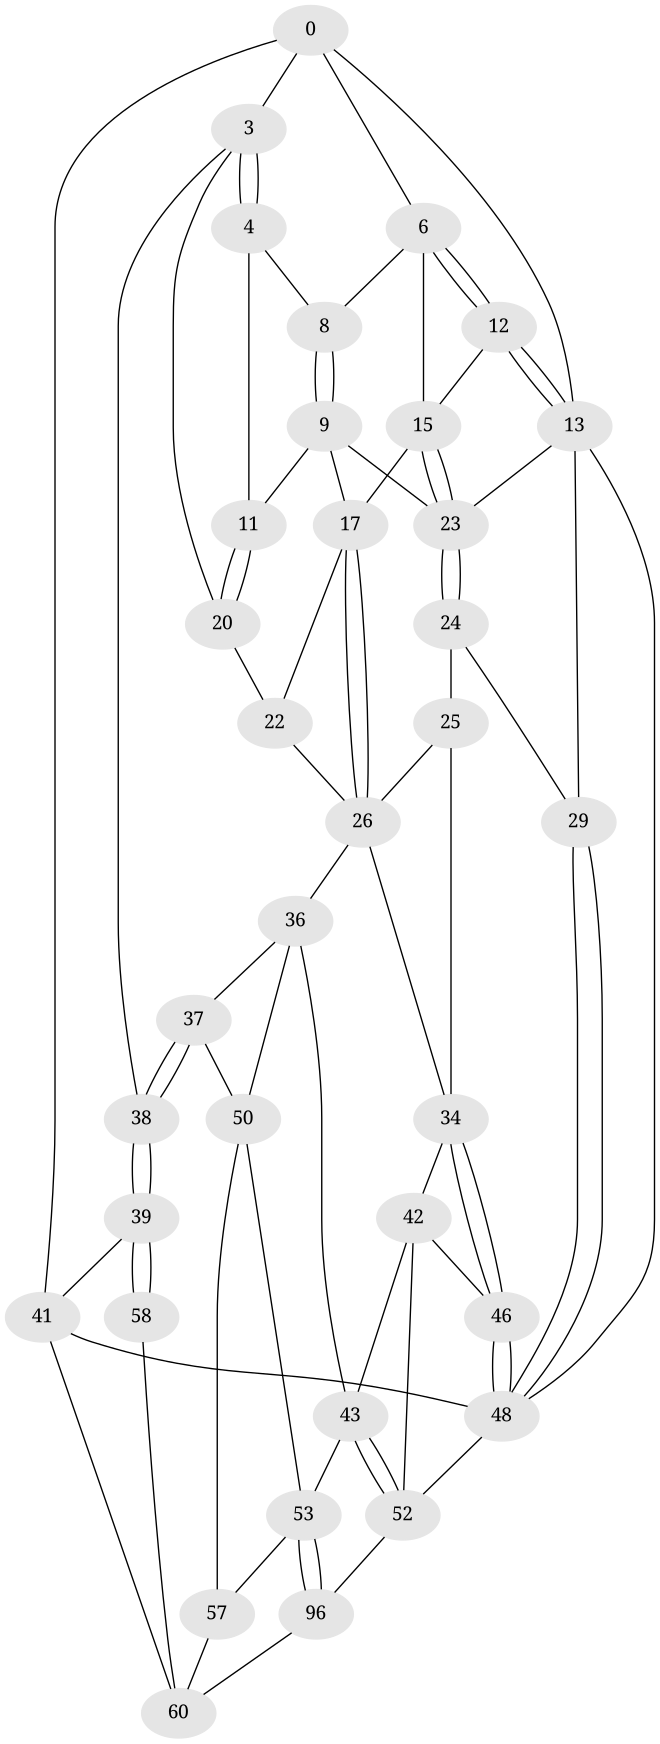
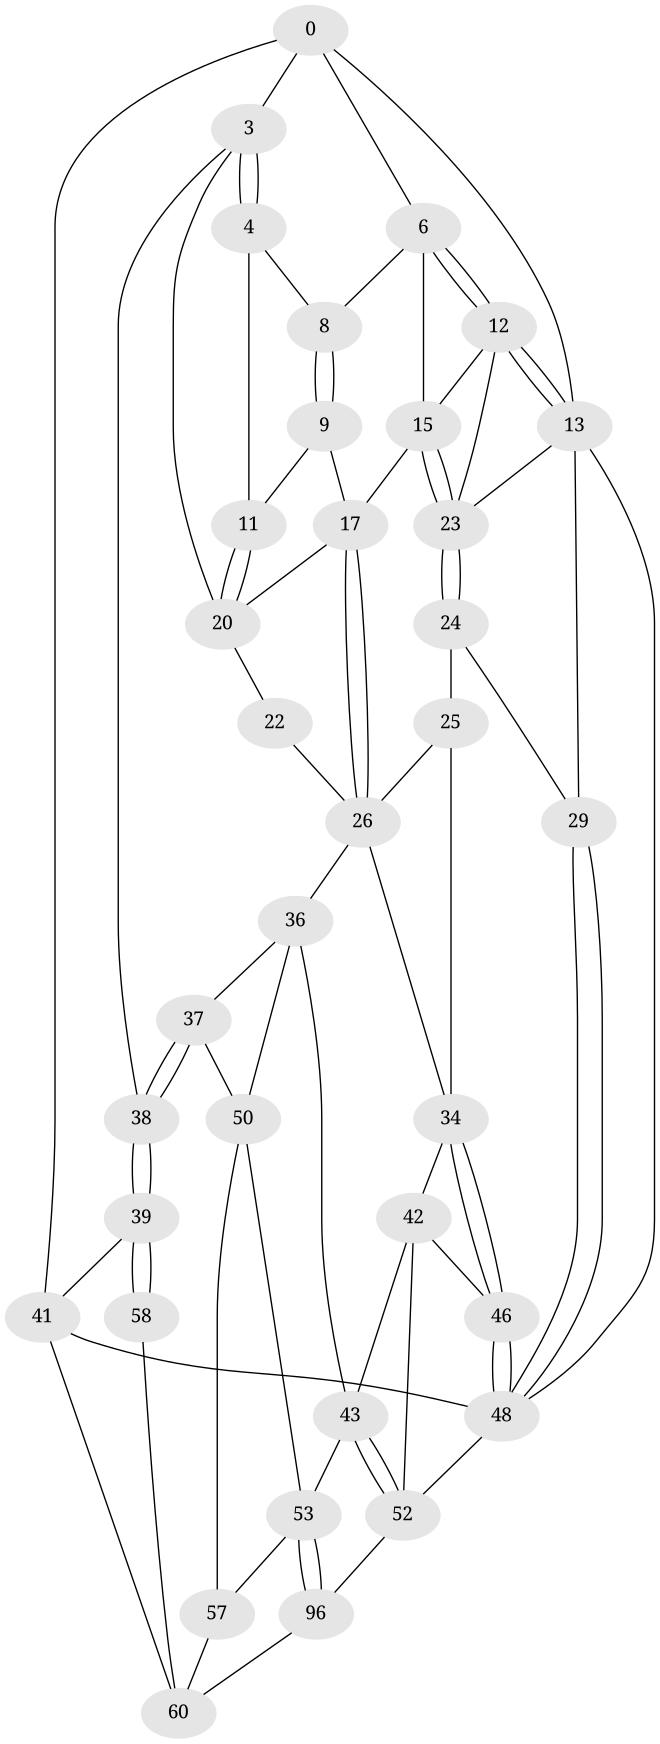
(380, 470) -> (479, 427)
(313, 624) -> (287, 575)
